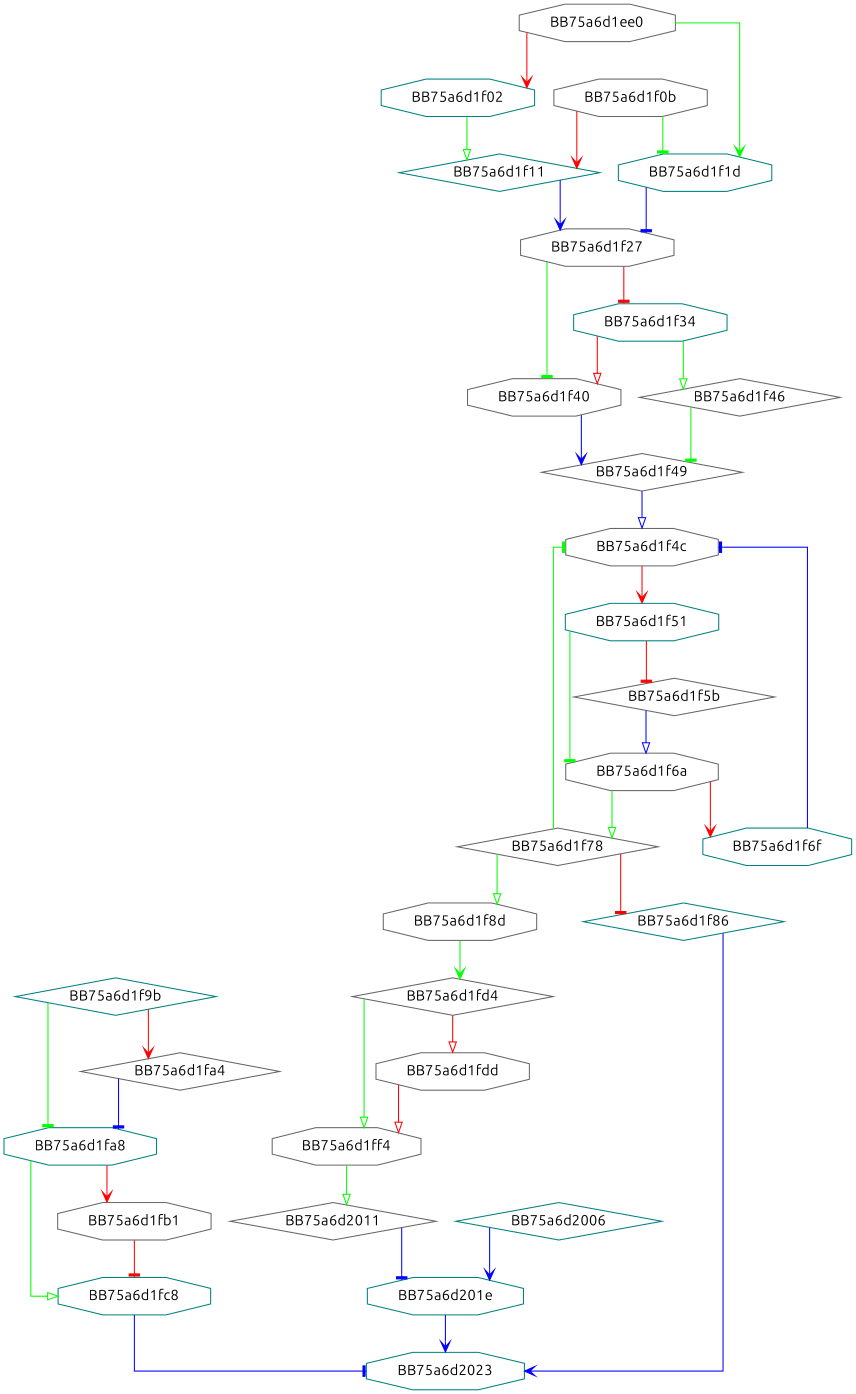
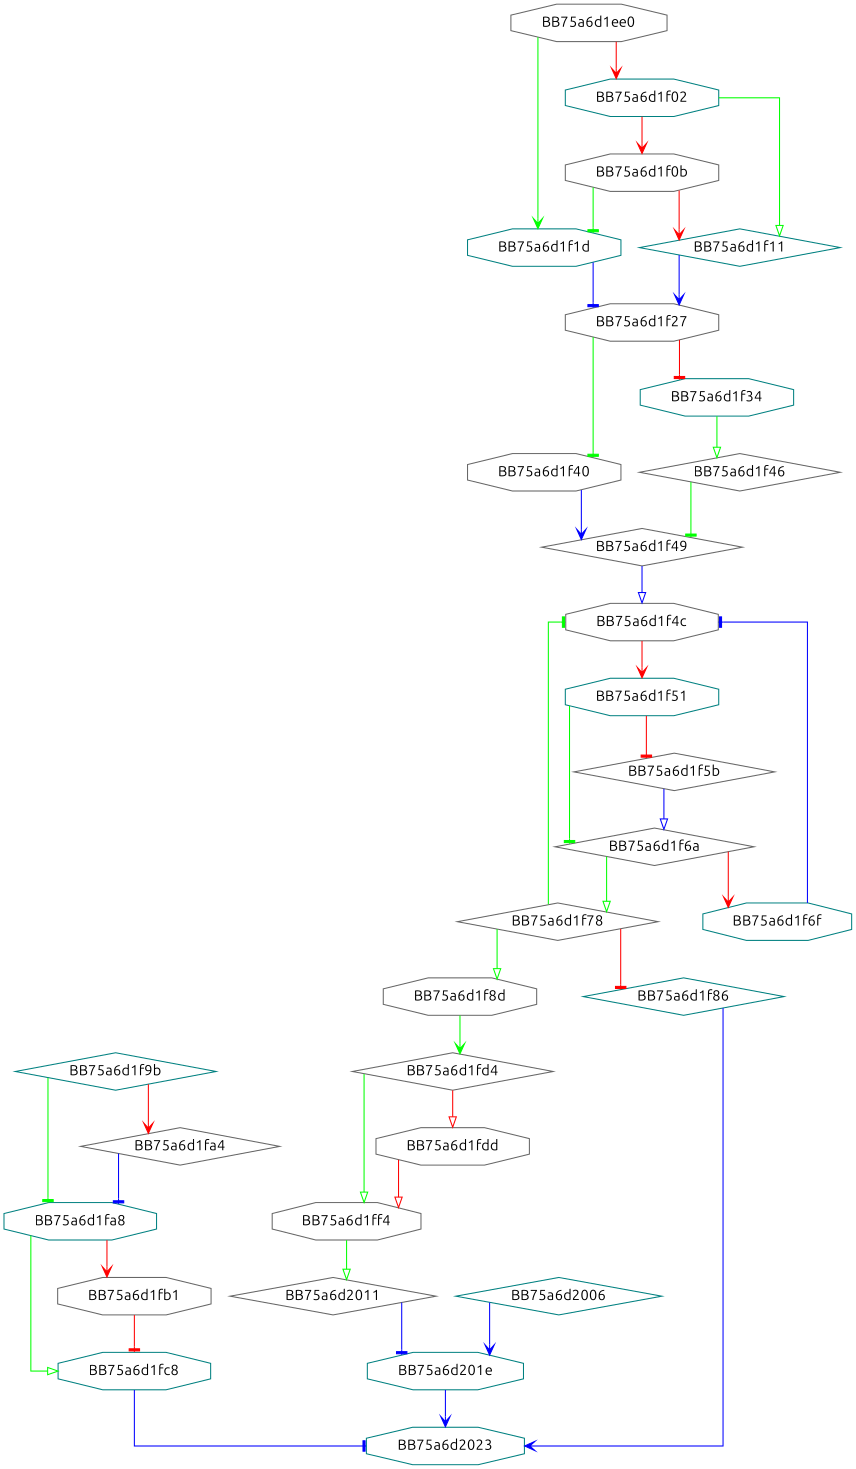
none -> (642, 130)
(597, 355) -> none
(642, 772) -> (655, 847)
